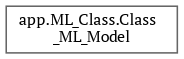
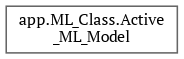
(92, 30) -> (92, 30)
